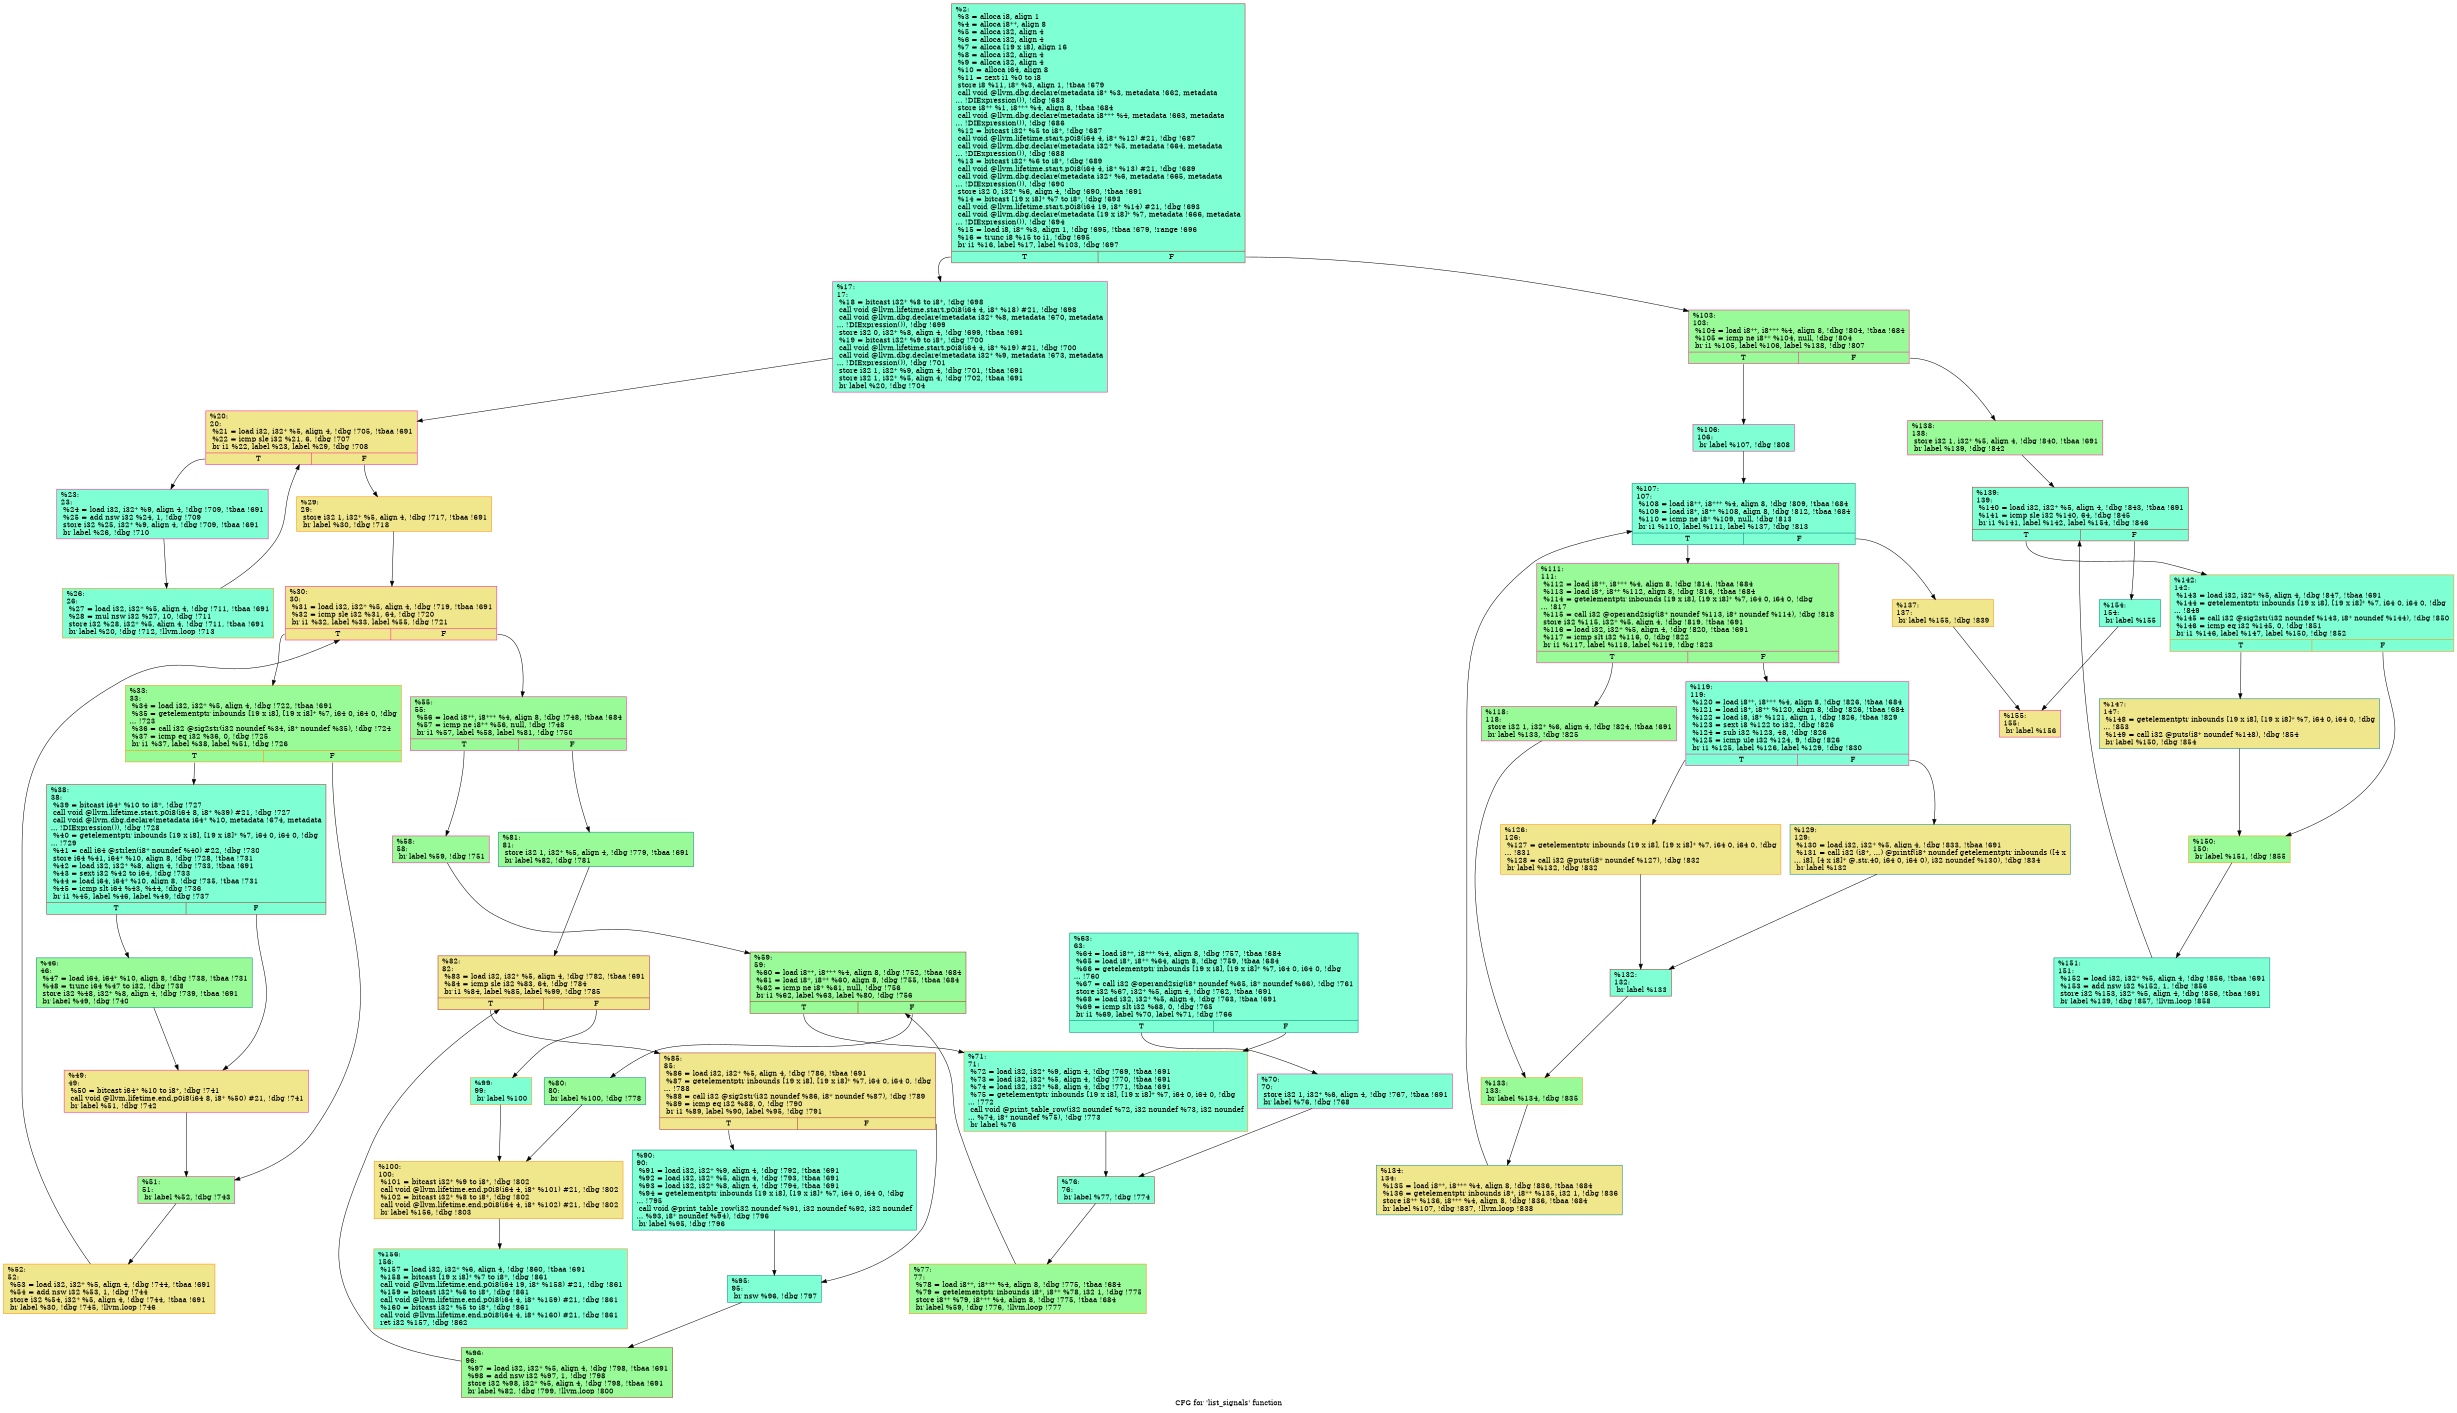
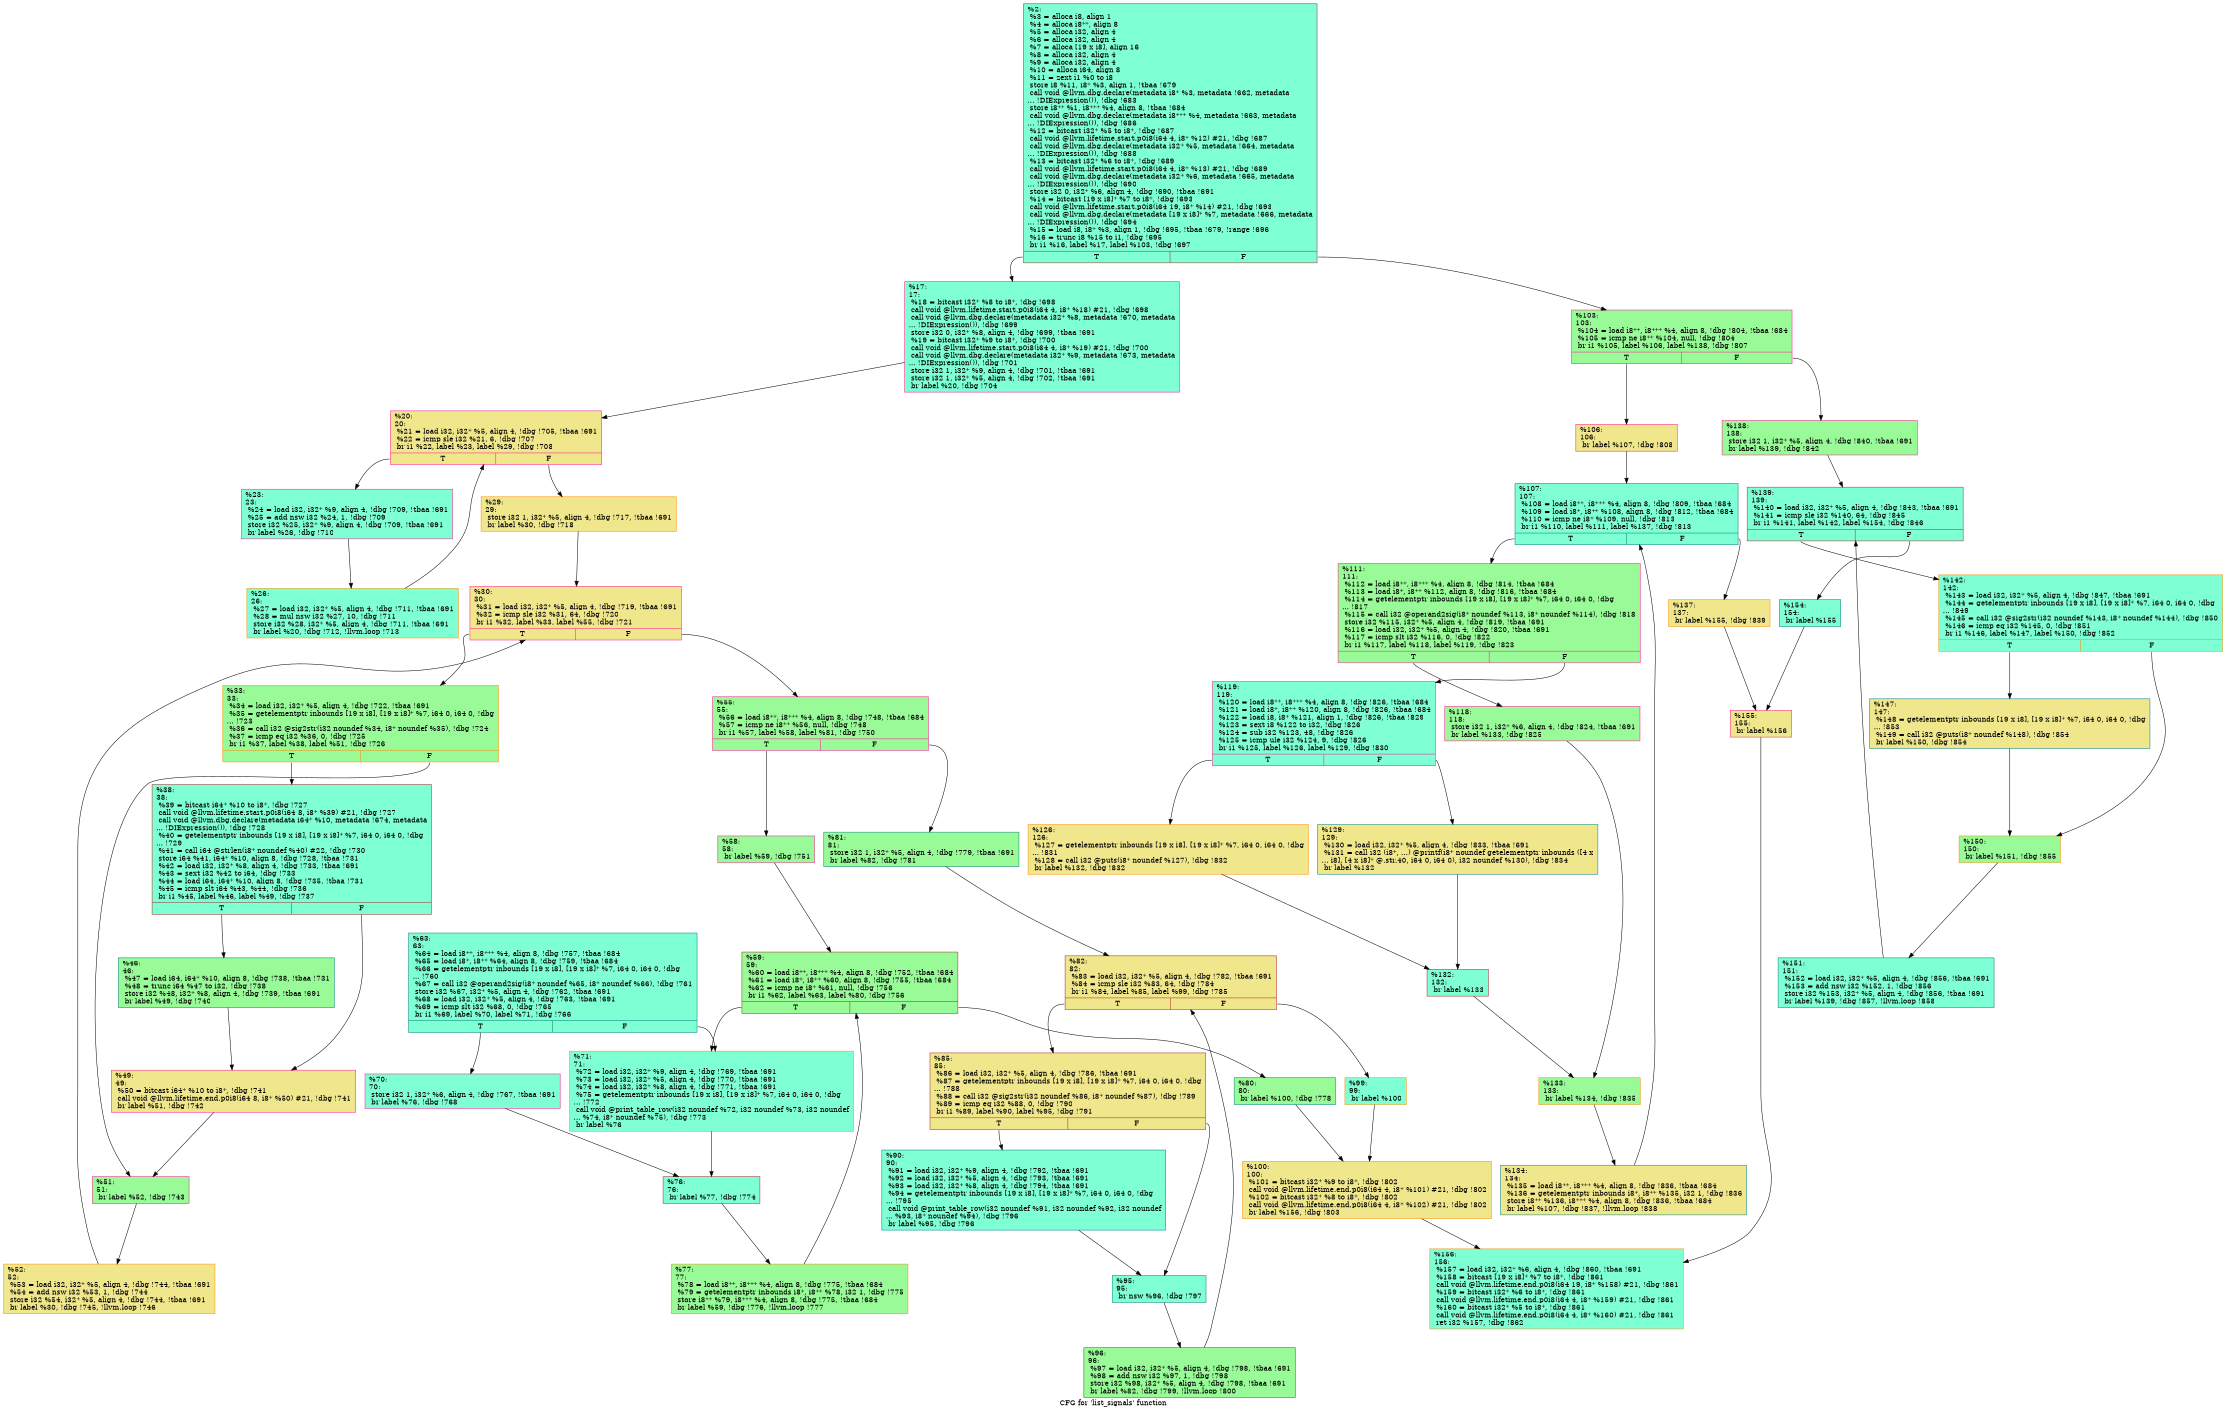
(1744, 438) -> (1627, 438)
none -> (1761, 1022)
